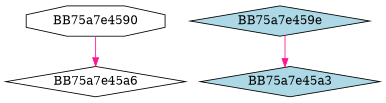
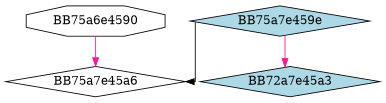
(96, 21) -> (96, 21)
none -> (195, 52)
(290, 82) -> (290, 82)
